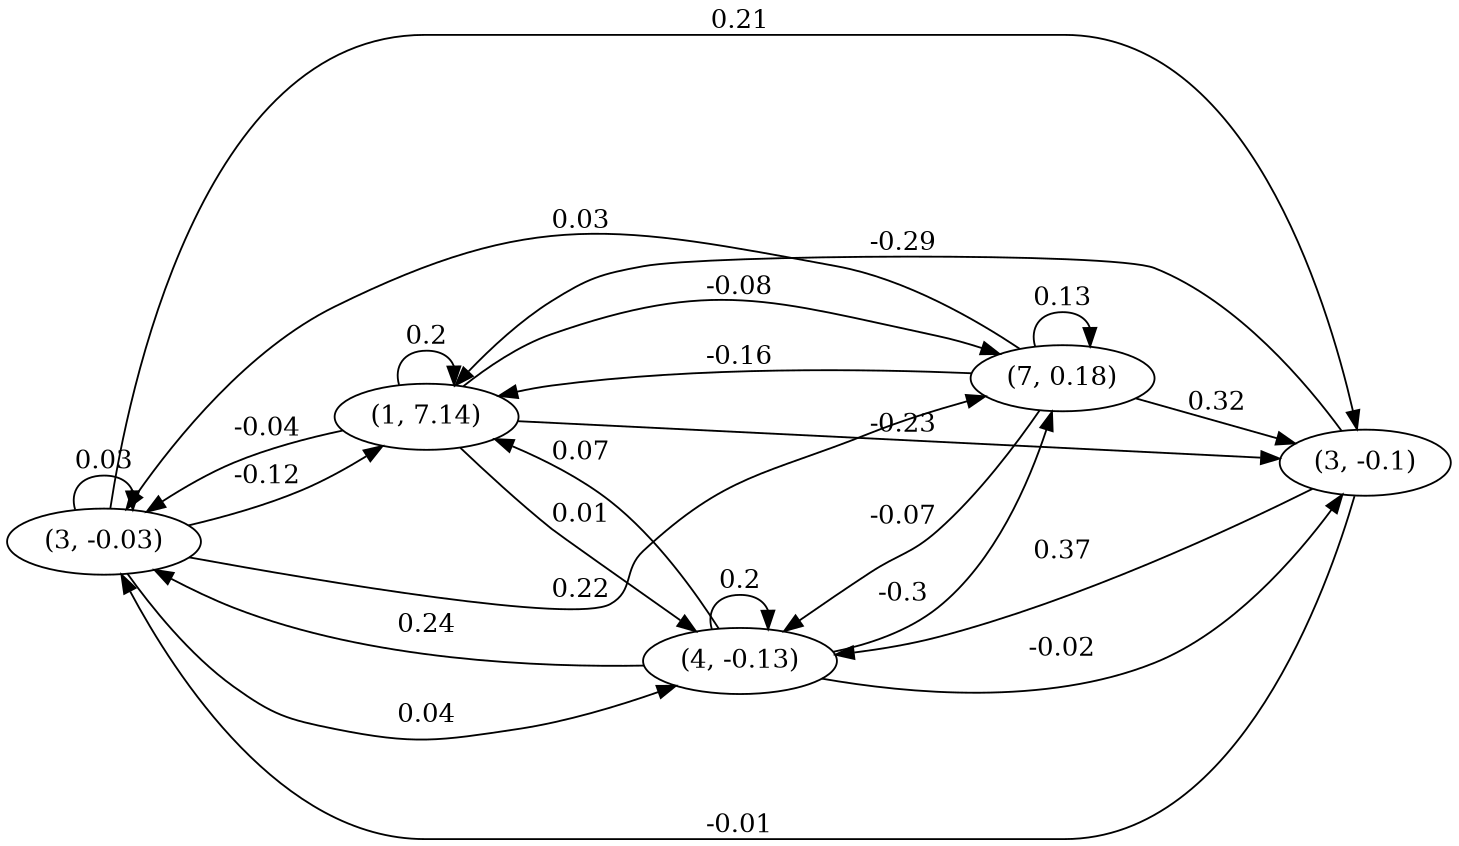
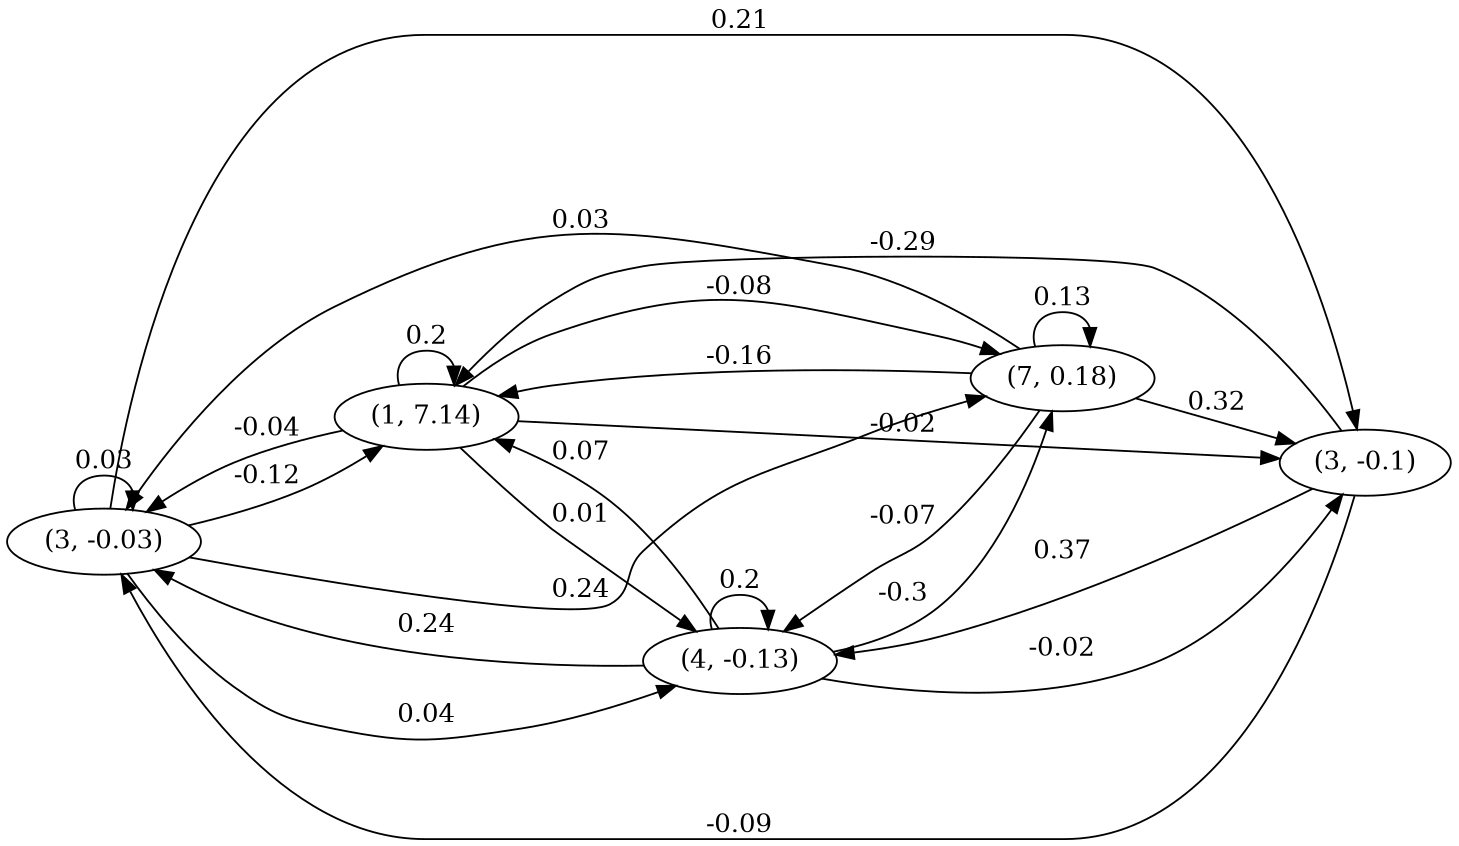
(904, 425) -> (904, 425)
(581, 590) -> (581, 590)
(740, 825) -> (740, 825)
